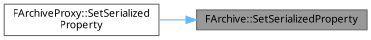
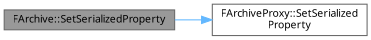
(172, 20) -> (188, 20)
